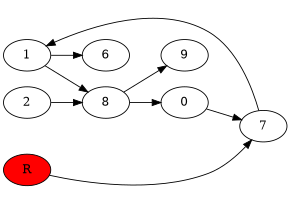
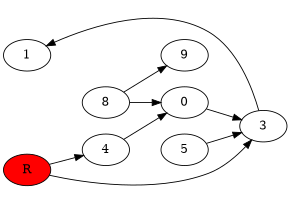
(106, 55) -> none
(63, 77) -> none
(27, 103) -> none
(263, 126) -> (263, 126)
none -> (106, 150)
none -> (185, 150)
